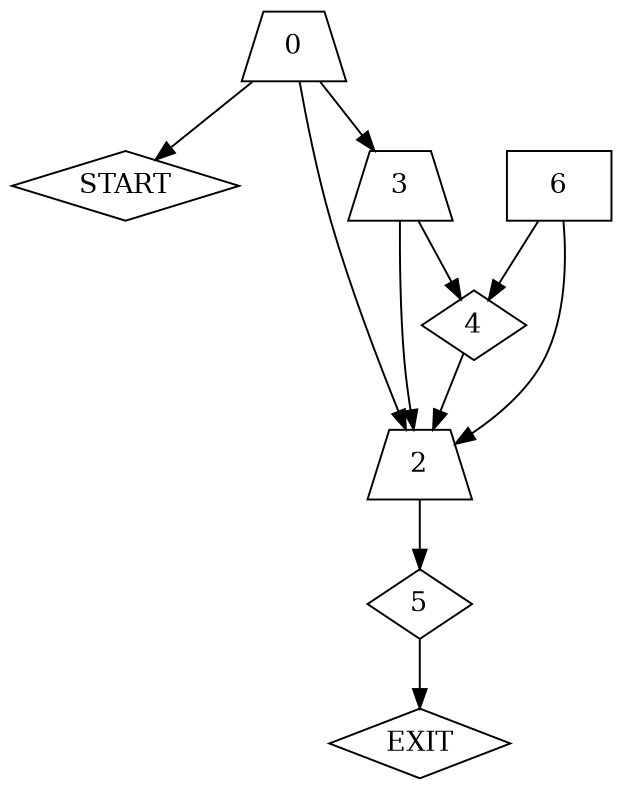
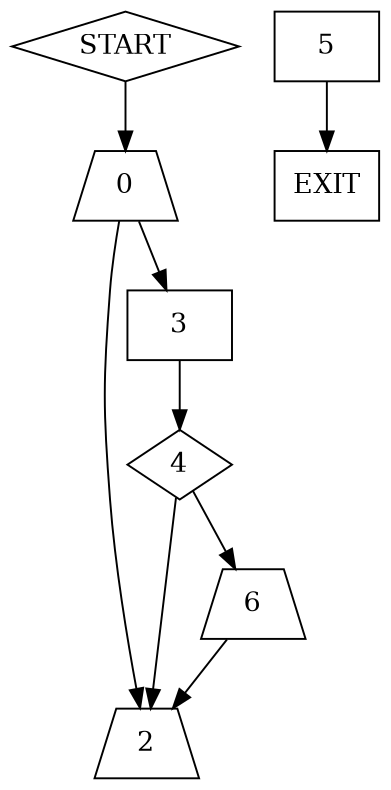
(212, 115) -> (126, 107)
(400, 186) -> (180, 325)
(559, 186) -> (253, 604)
(519, 252) -> (209, 521)
(402, 316) -> none
(420, 525) -> none
(420, 604) -> (327, 46)
(420, 743) -> (327, 186)
